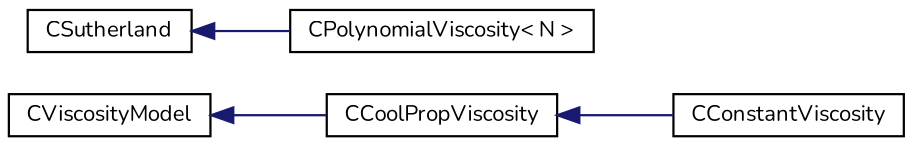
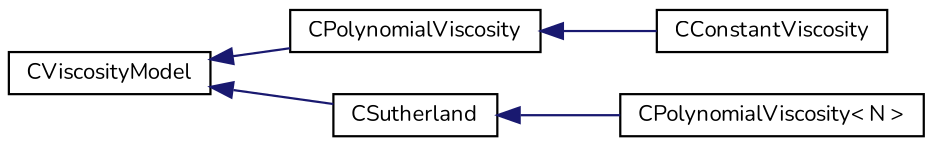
none -> (283, 97)
(442, 115) -> (415, 31)
